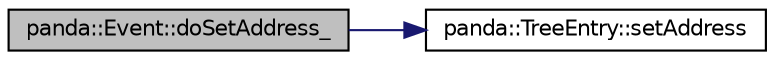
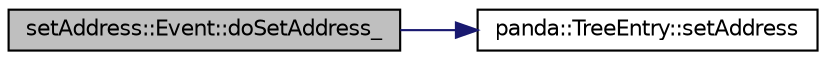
(179, 30) -> (204, 30)
